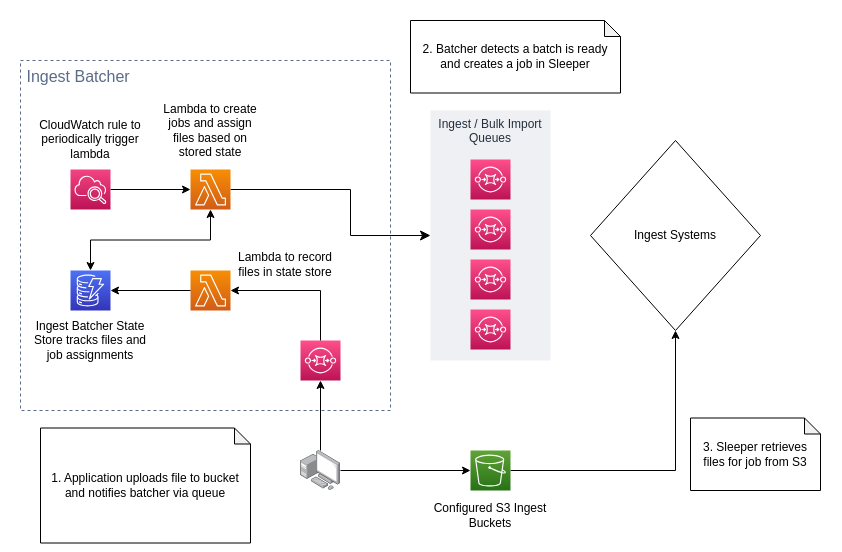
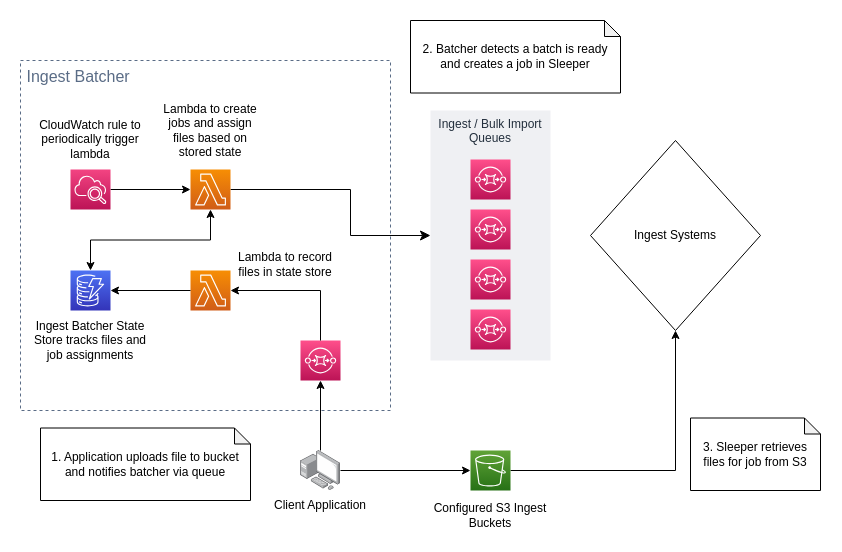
(146, 486) -> (146, 464)
none -> (321, 506)
